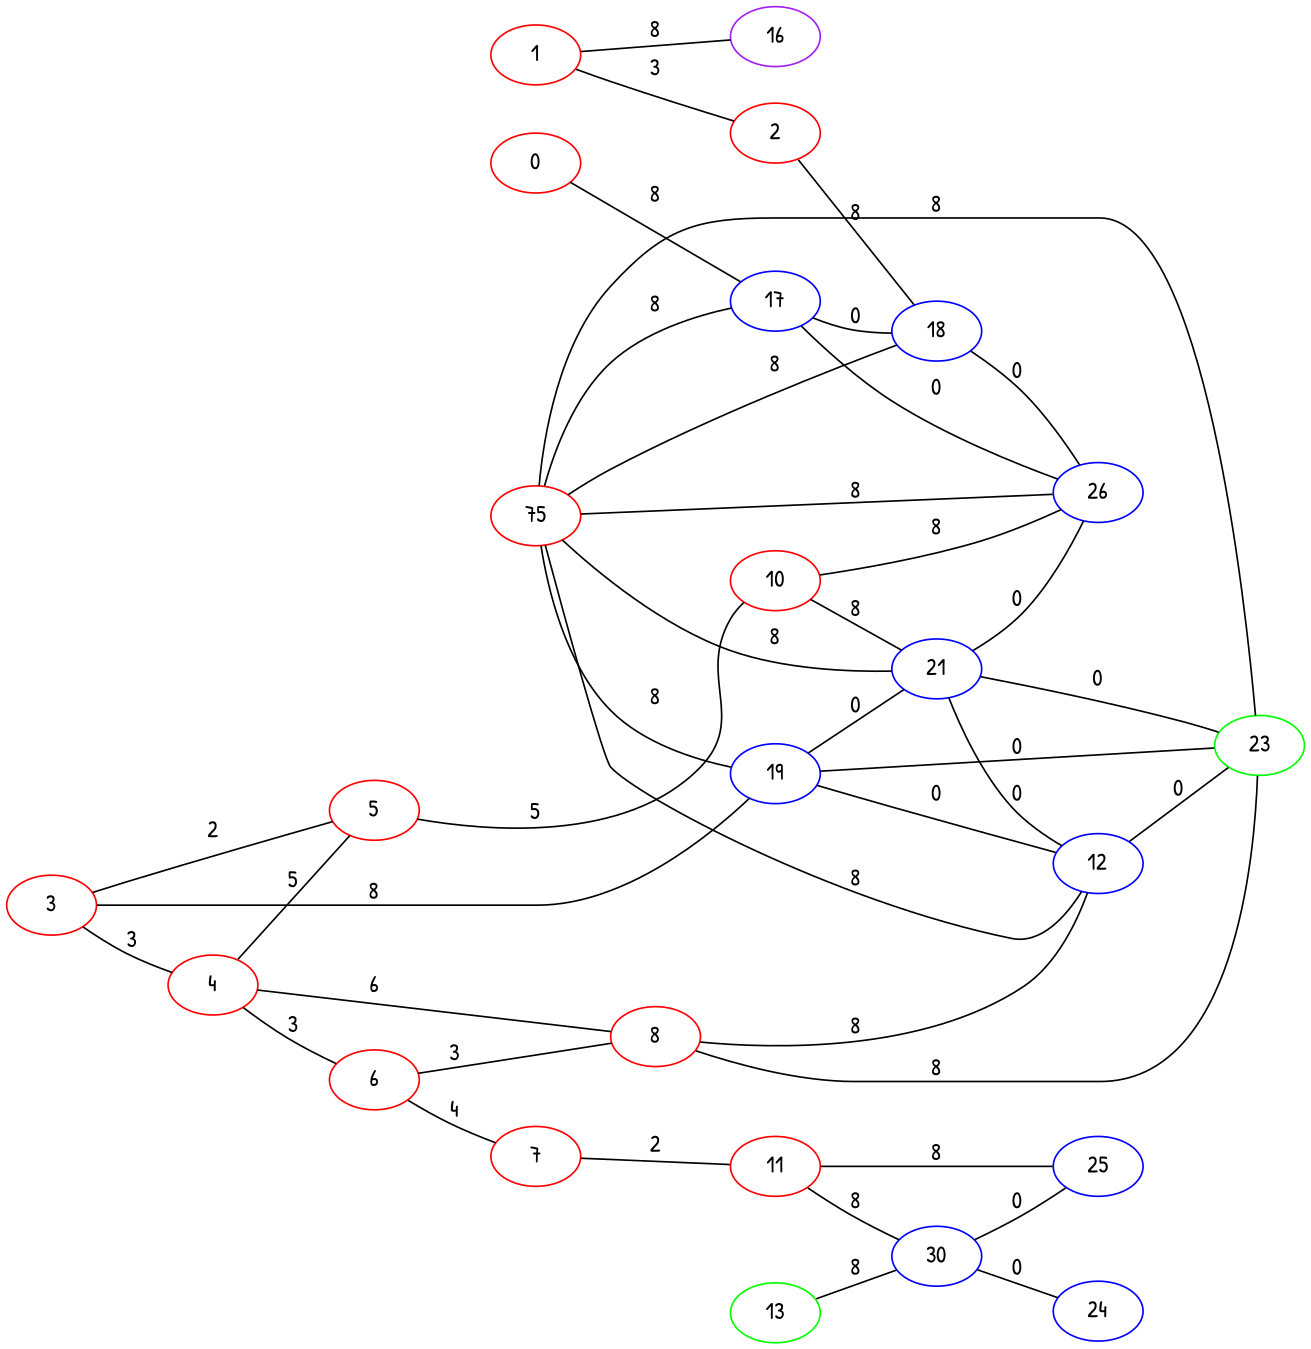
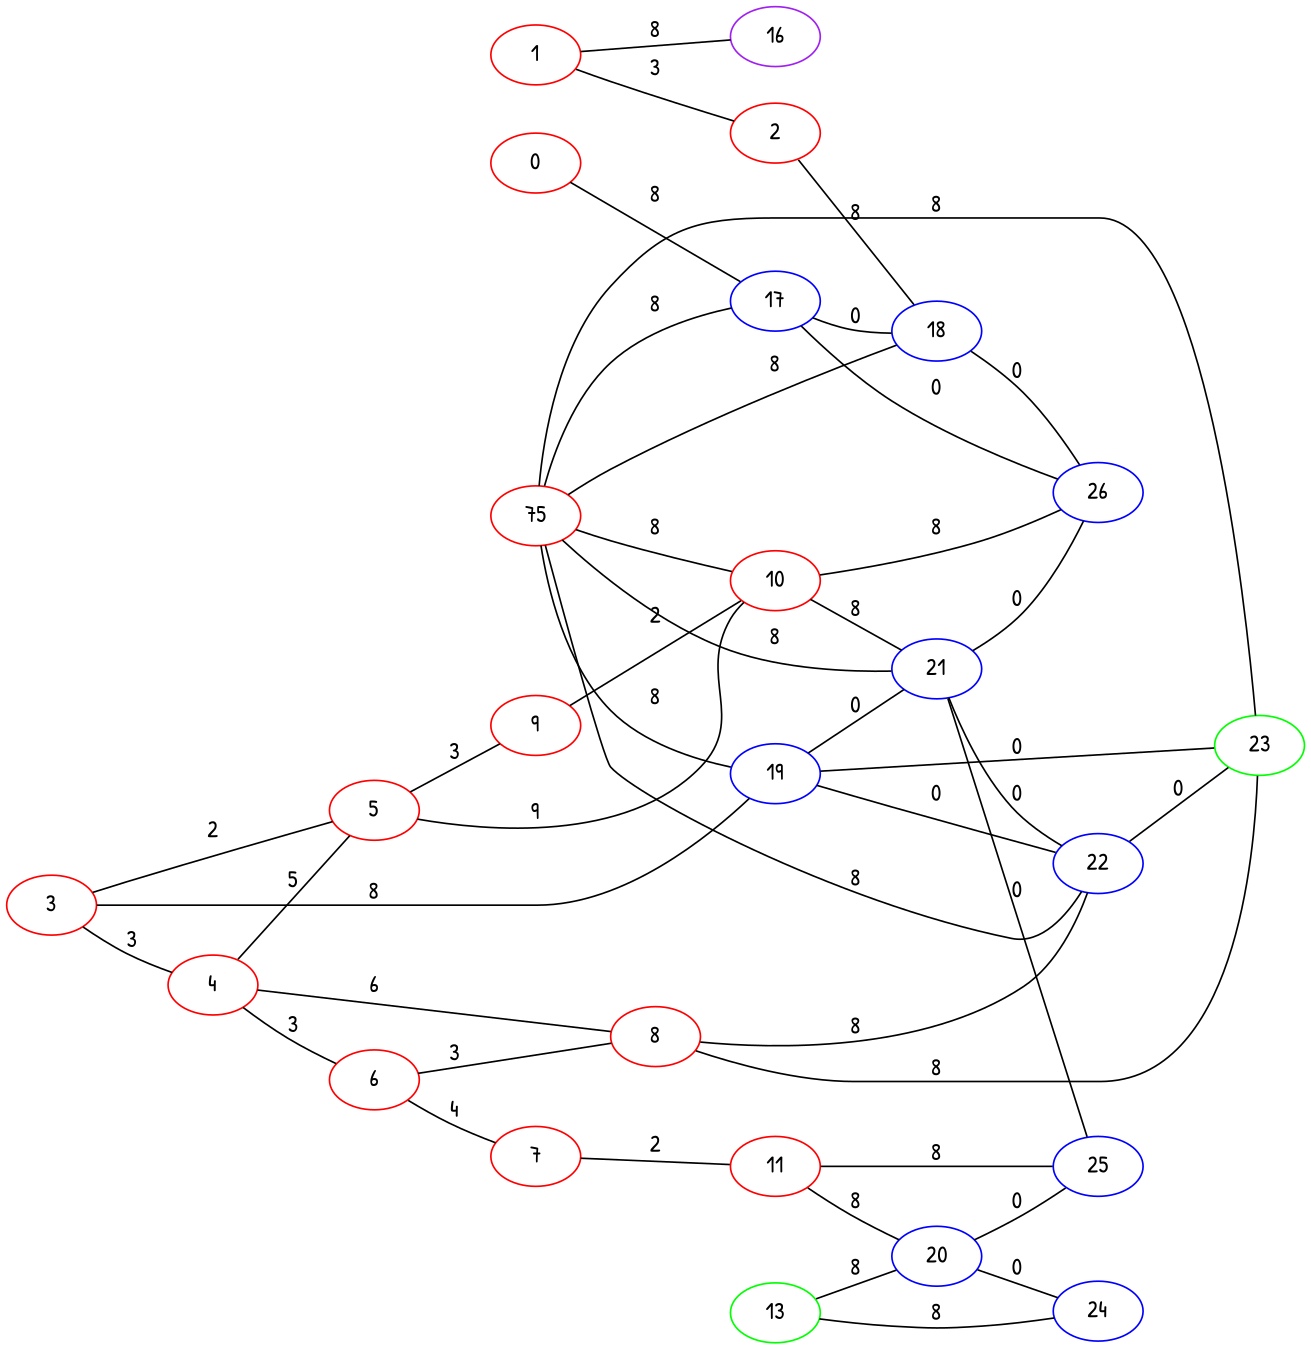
(817, 504) -> (653, 552)
(1100, 702) -> (1017, 918)
none -> (536, 725)
(536, 813) -> (536, 813)
(1098, 864) -> (1098, 864)
(937, 1256) -> (937, 1256)
none -> (937, 1328)
